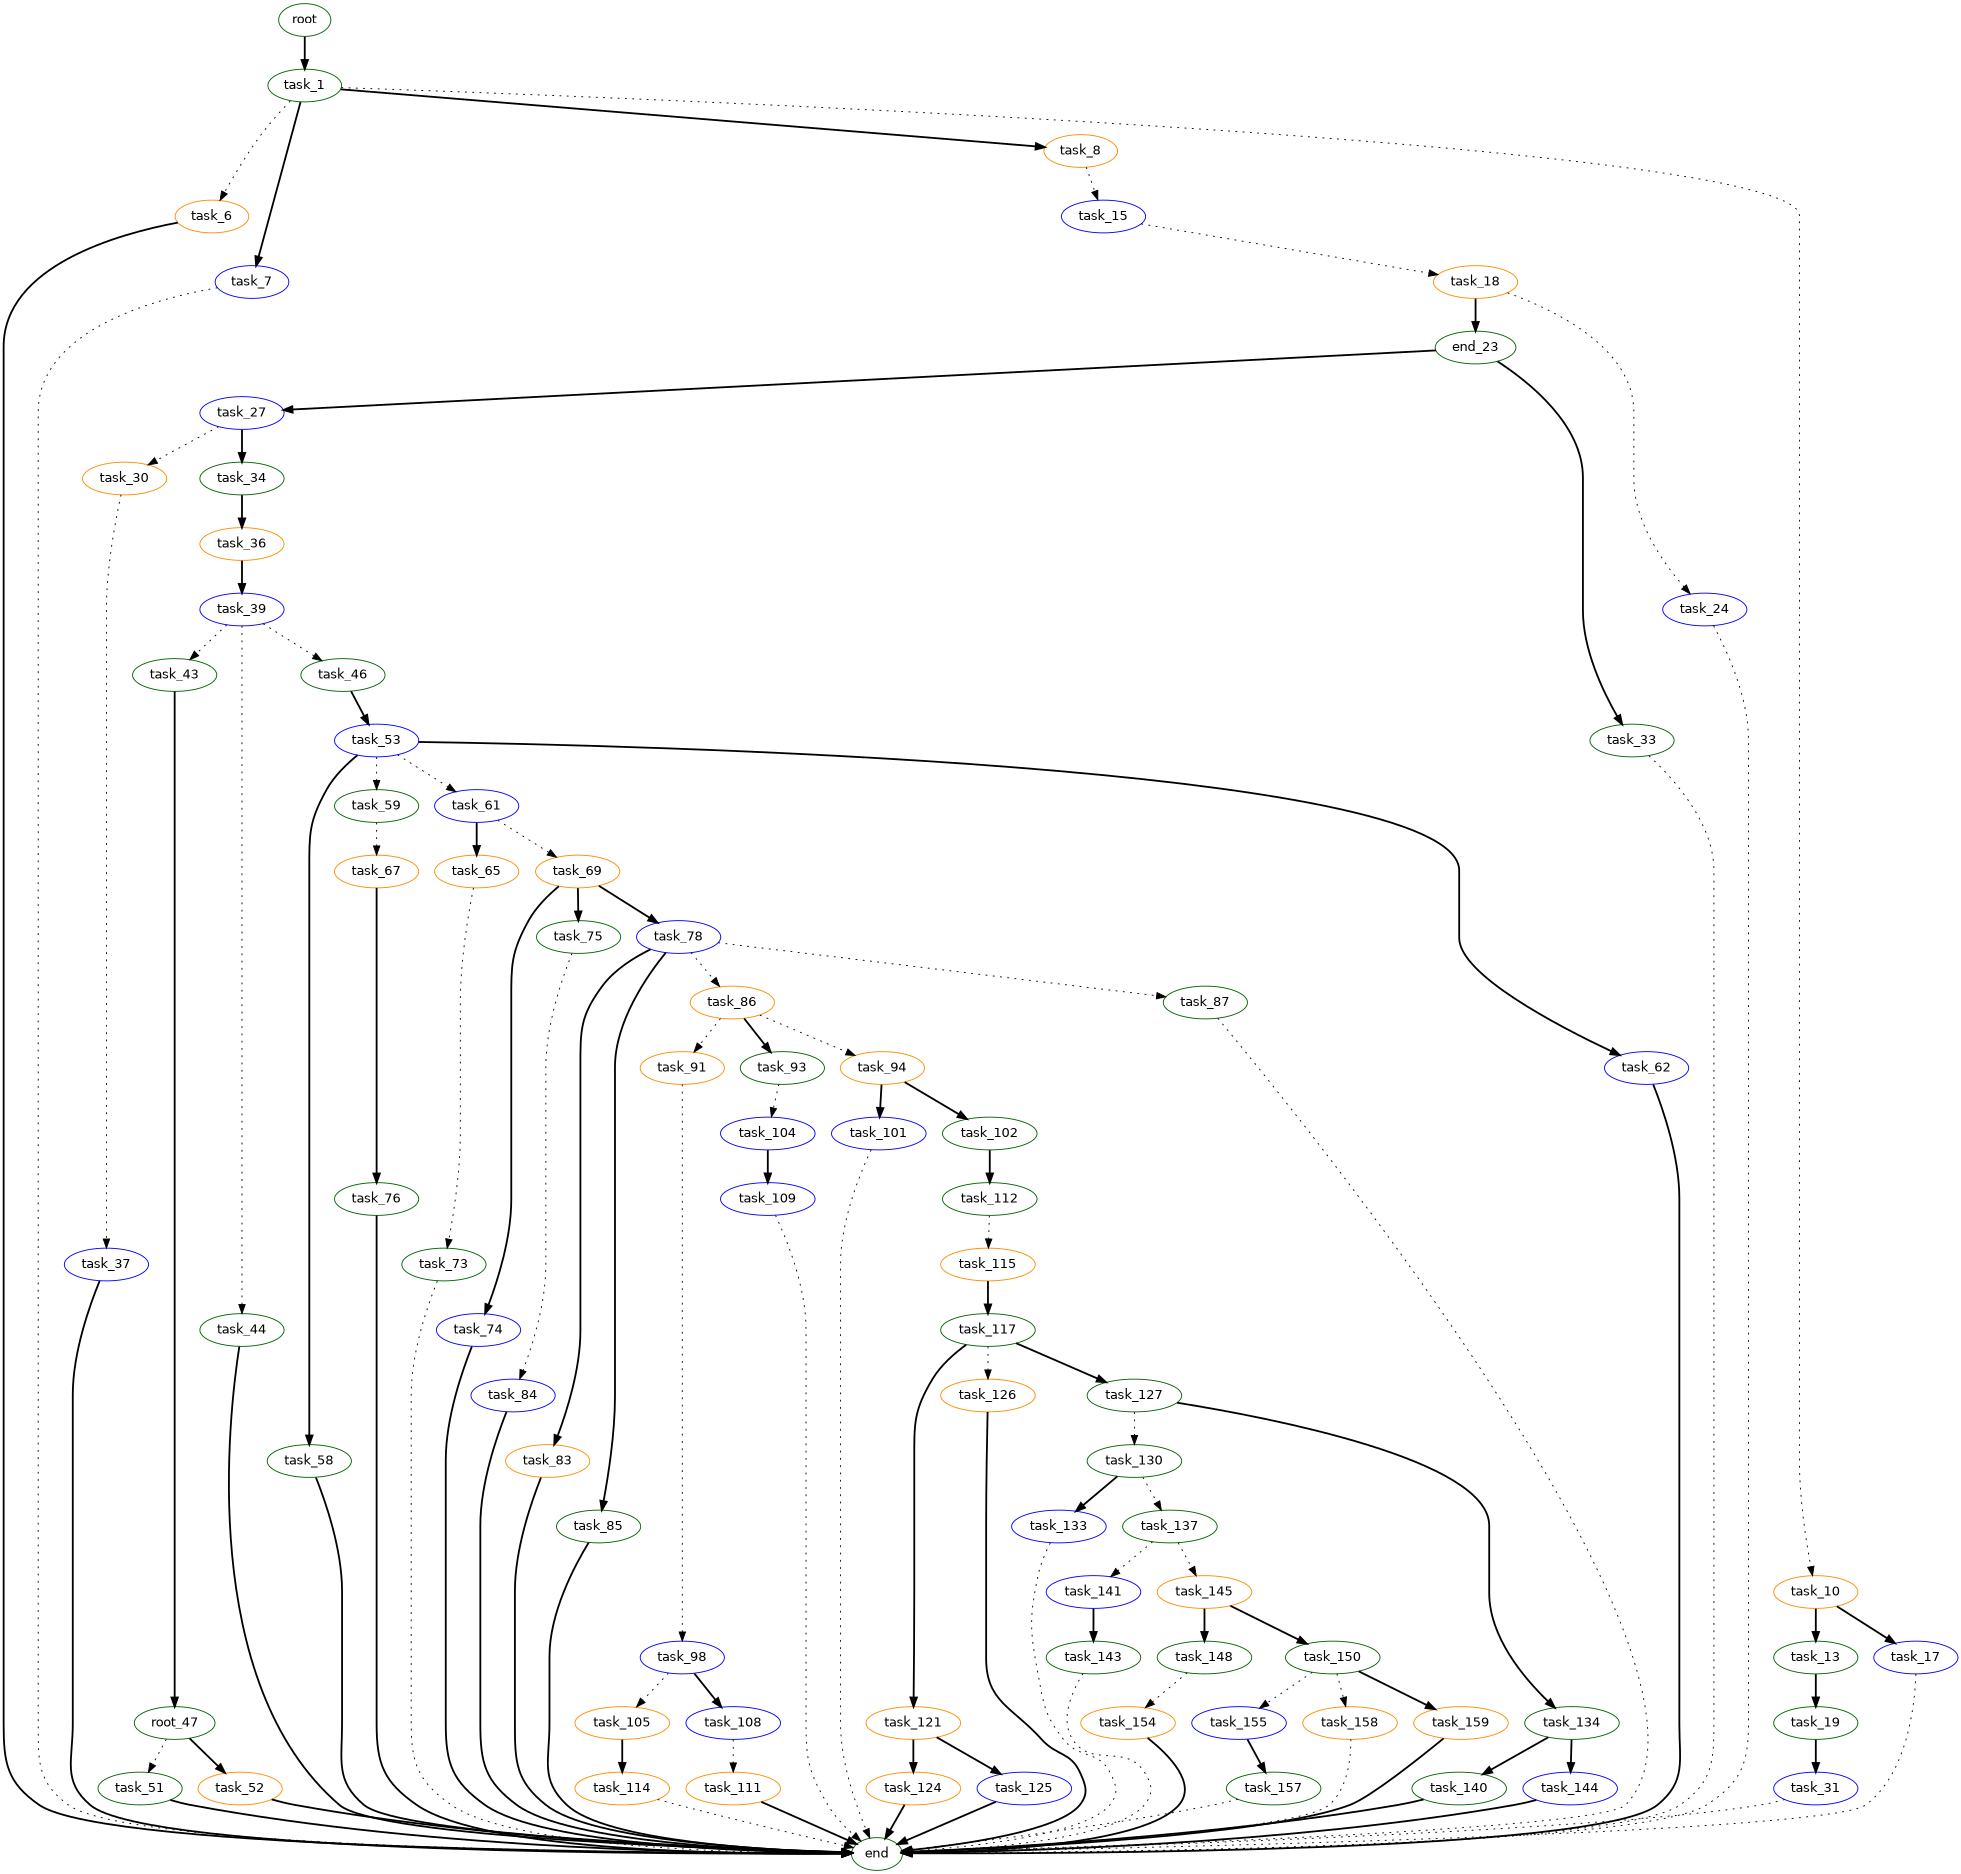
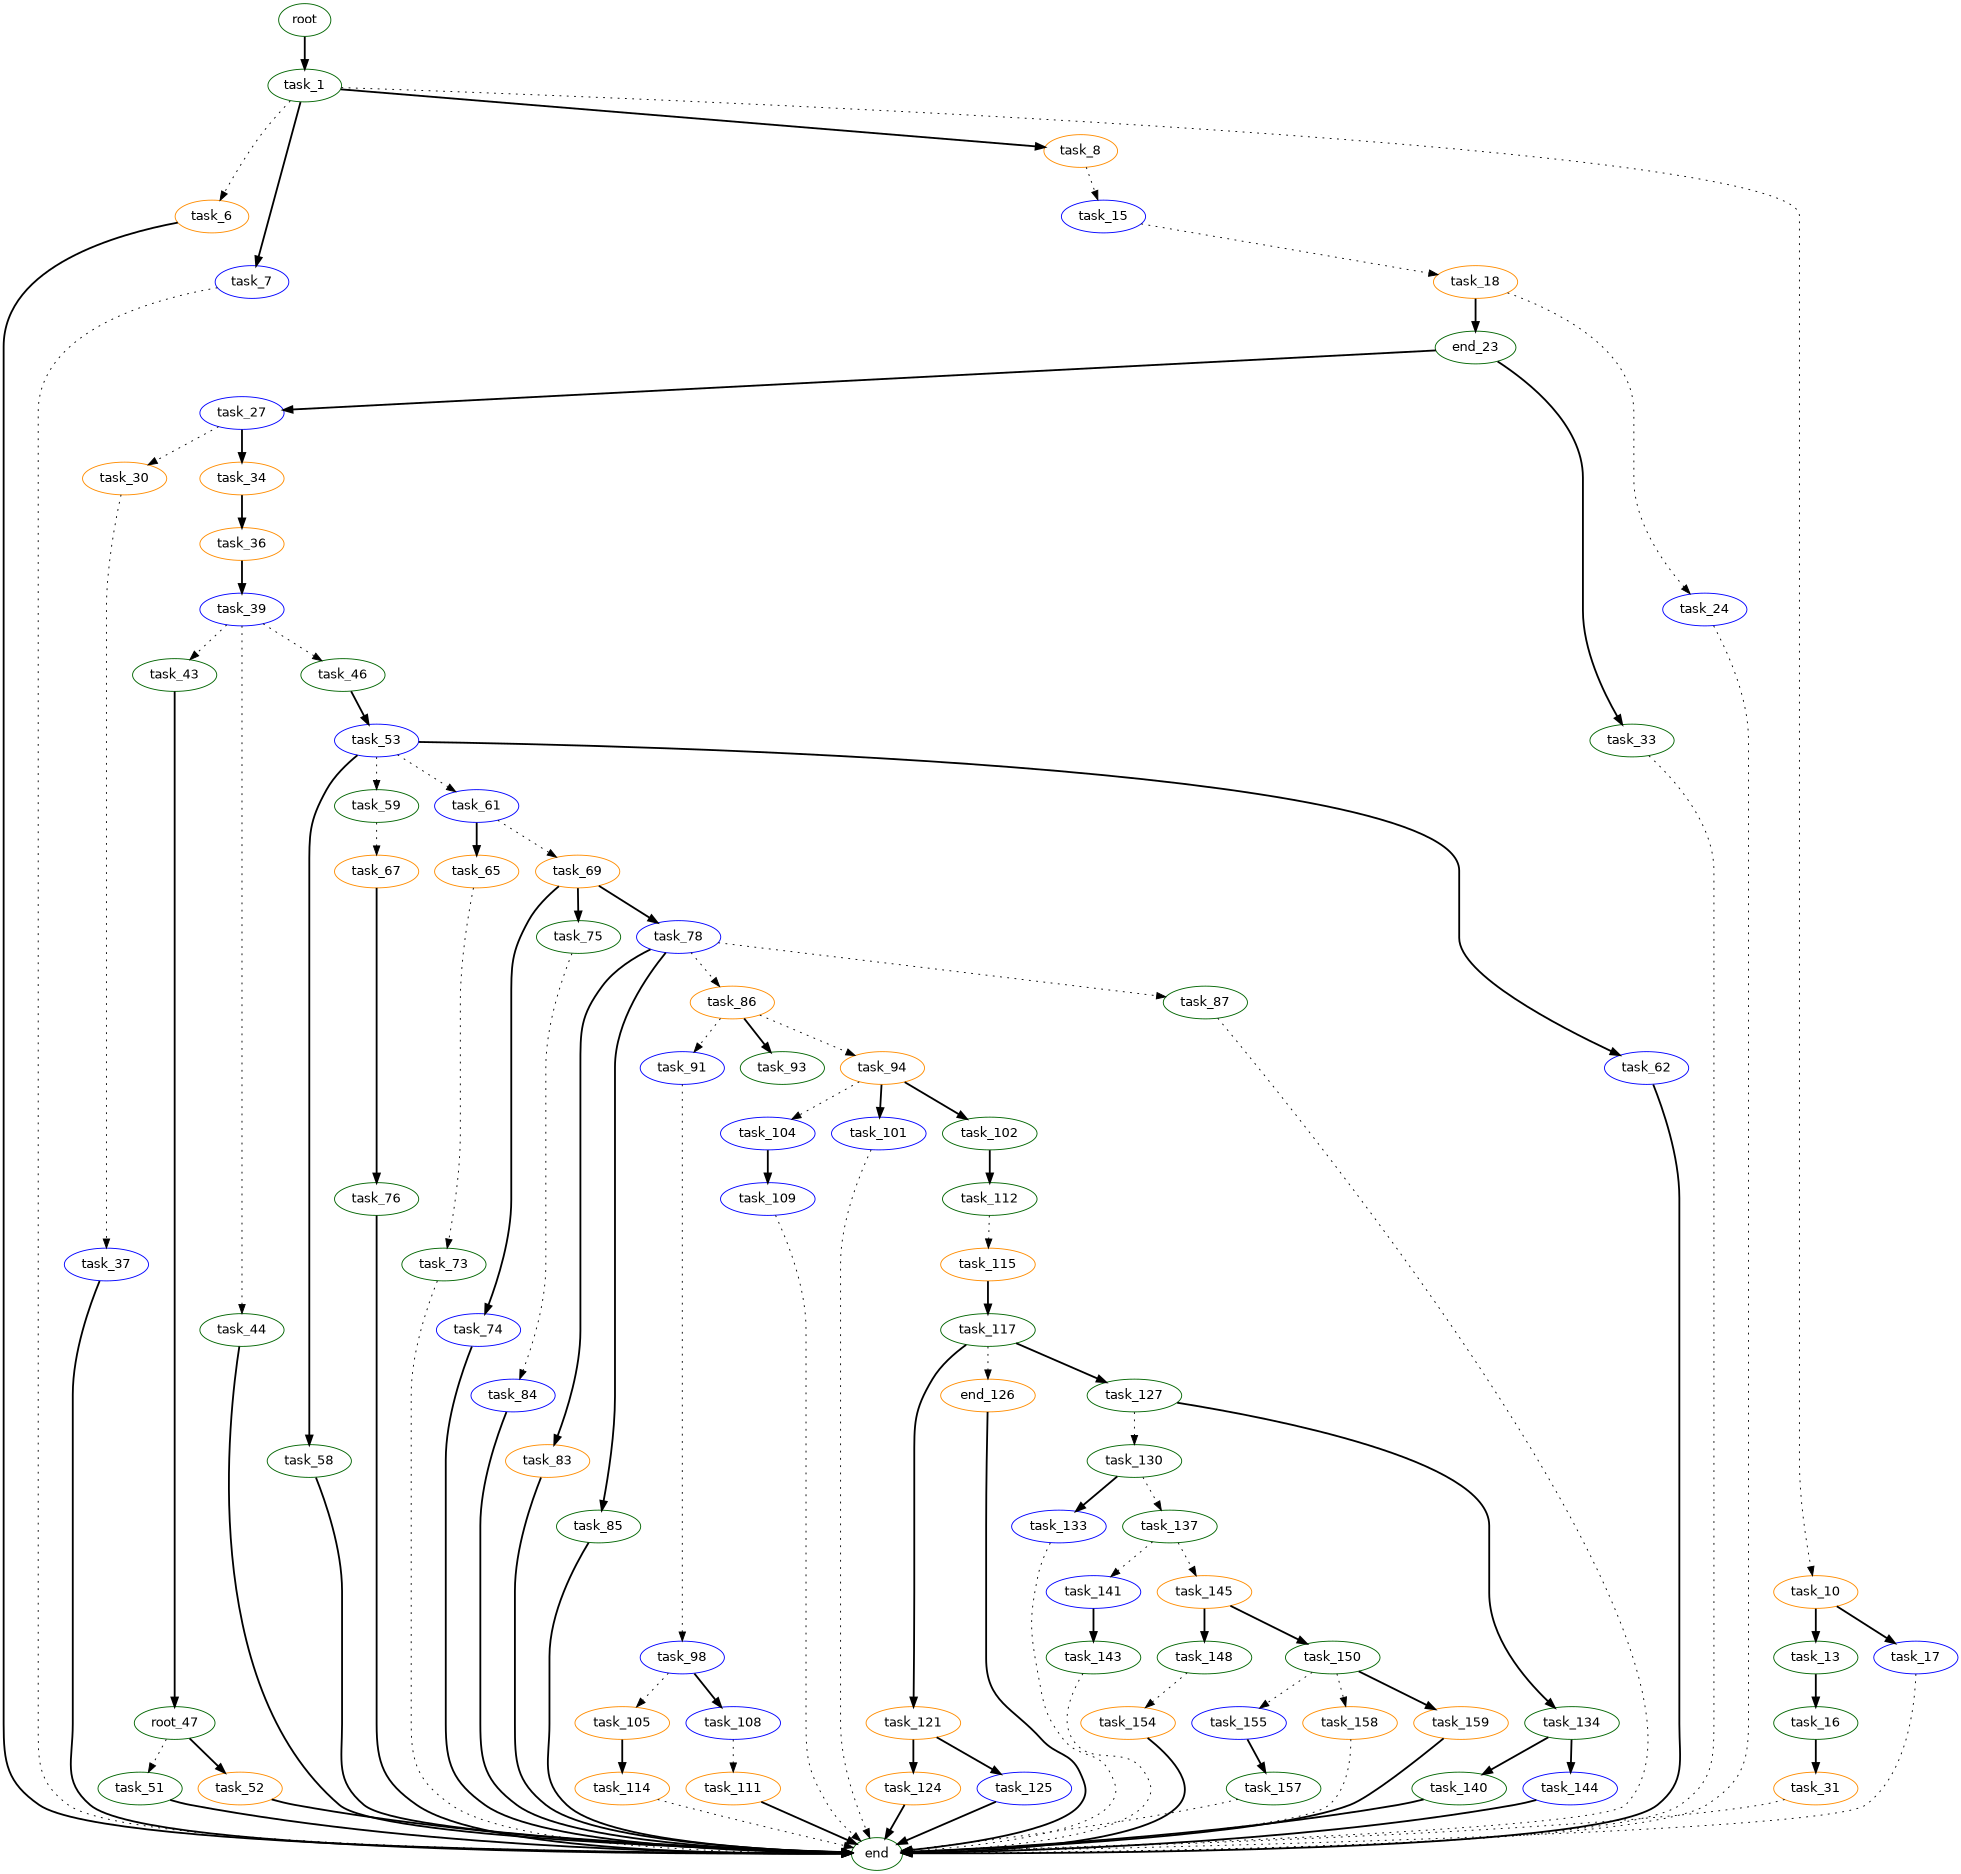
(242, 479) -> (242, 479)
(682, 1068) -> (682, 1068)
(776, 1096) -> (830, 1098)
(988, 1396) -> (988, 1396)
(1816, 1723) -> (1816, 1723)
(1816, 1789) -> (1816, 1789)
